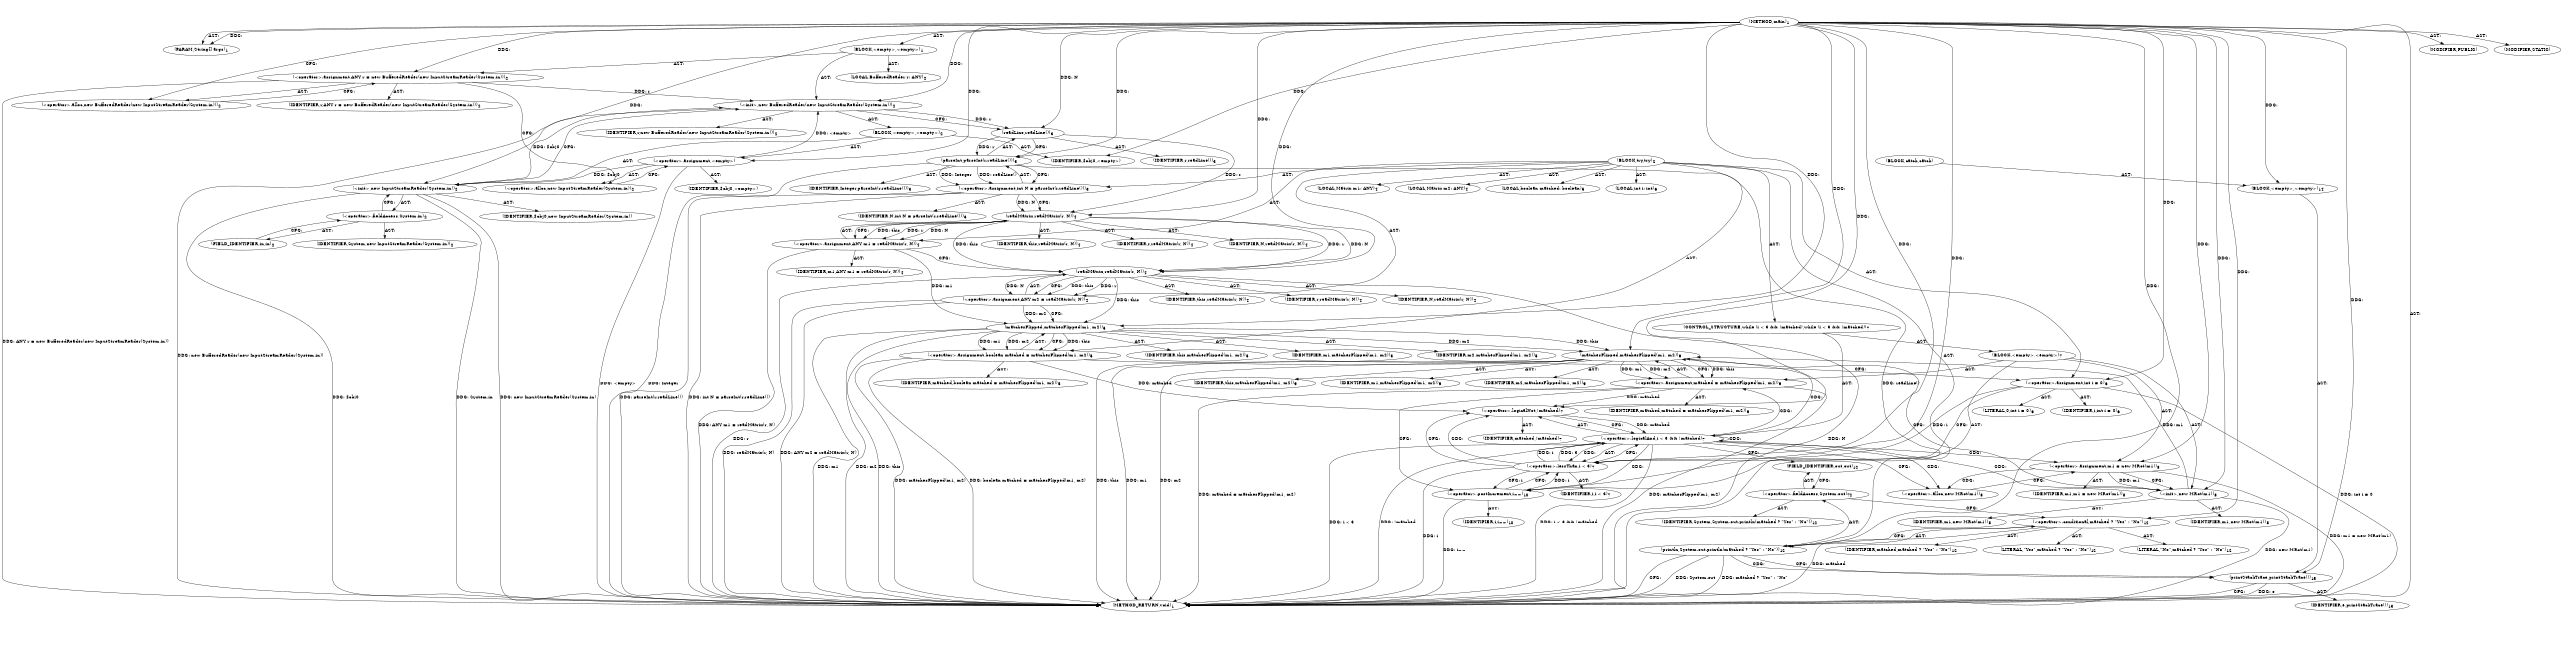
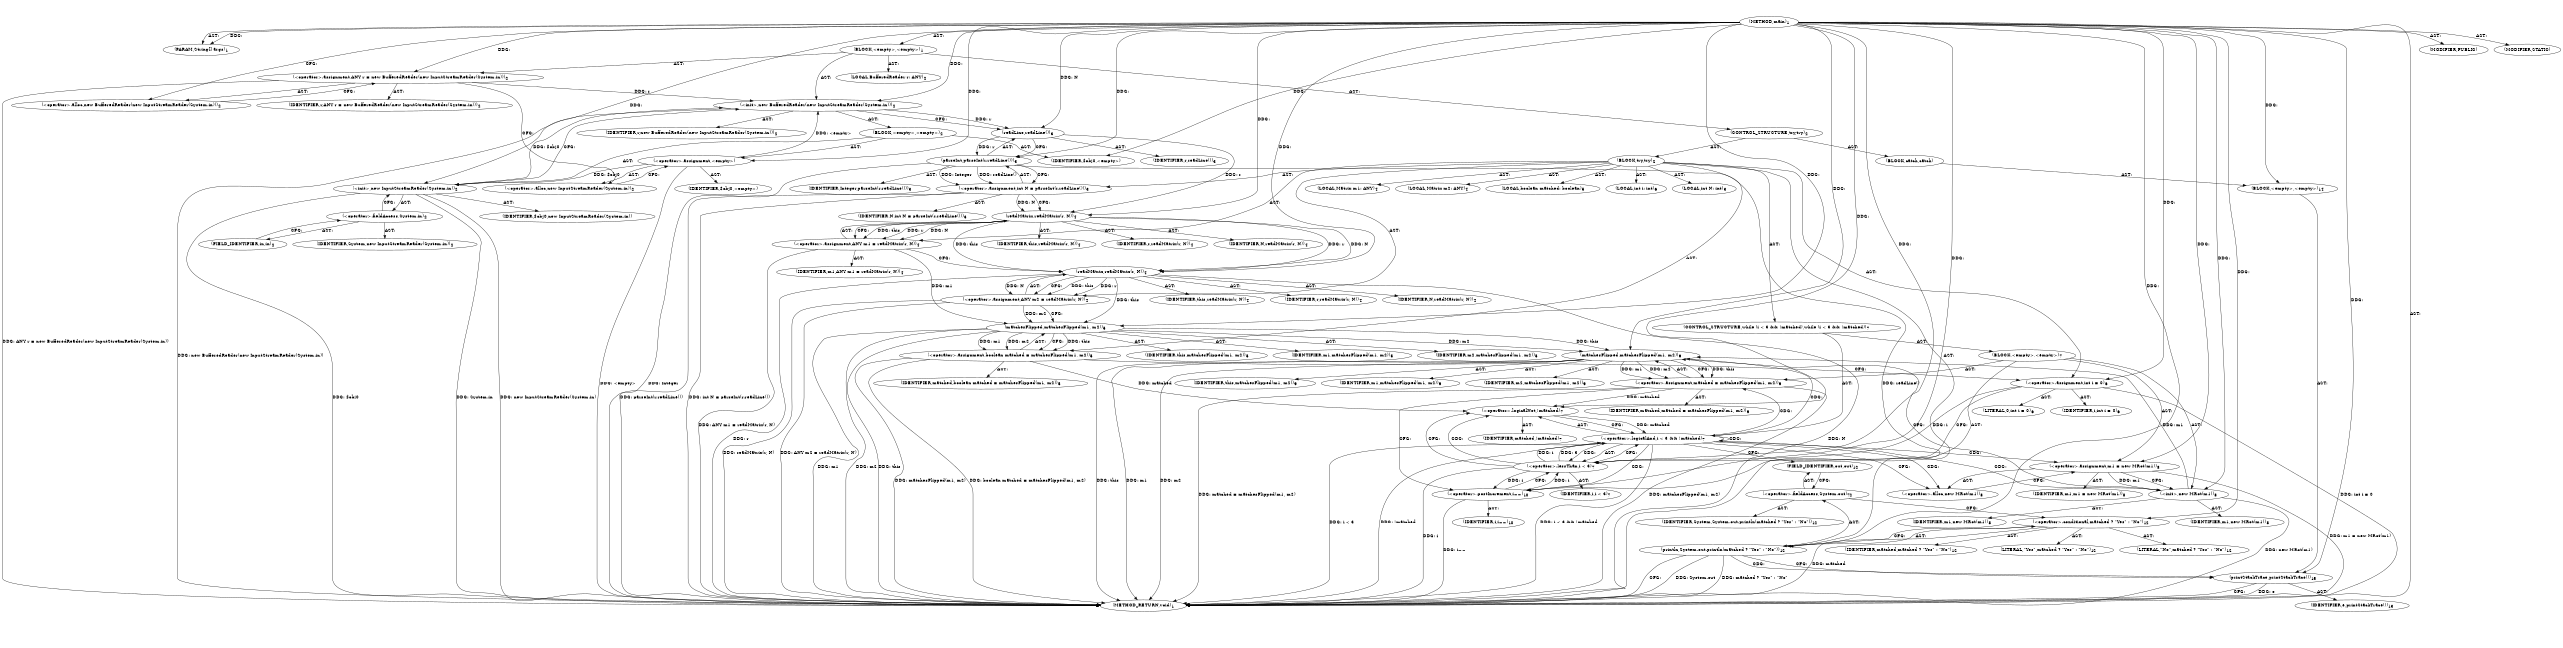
none -> (1769, 133)
none -> (1704, 189)
(1516, 481) -> (1516, 481)
(1969, 481) -> (1969, 481)
